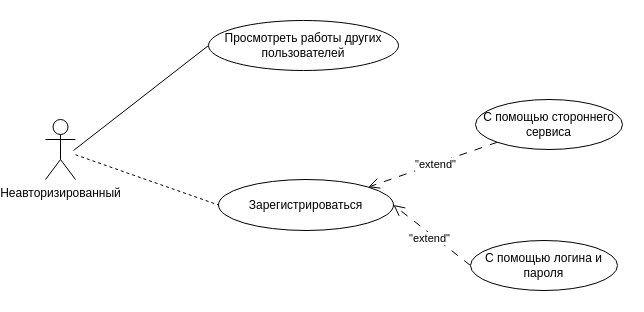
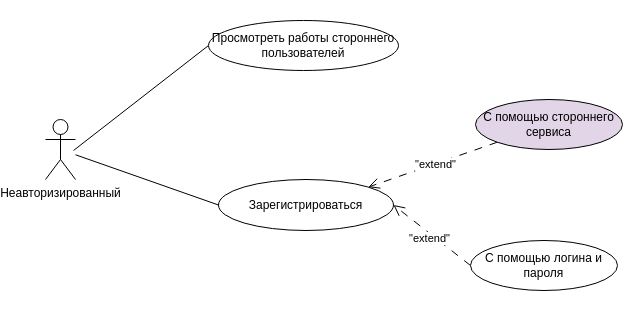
(304, 46) -> (304, 46)
(549, 125) -> (549, 125)
(147, 180) -> (147, 180)
